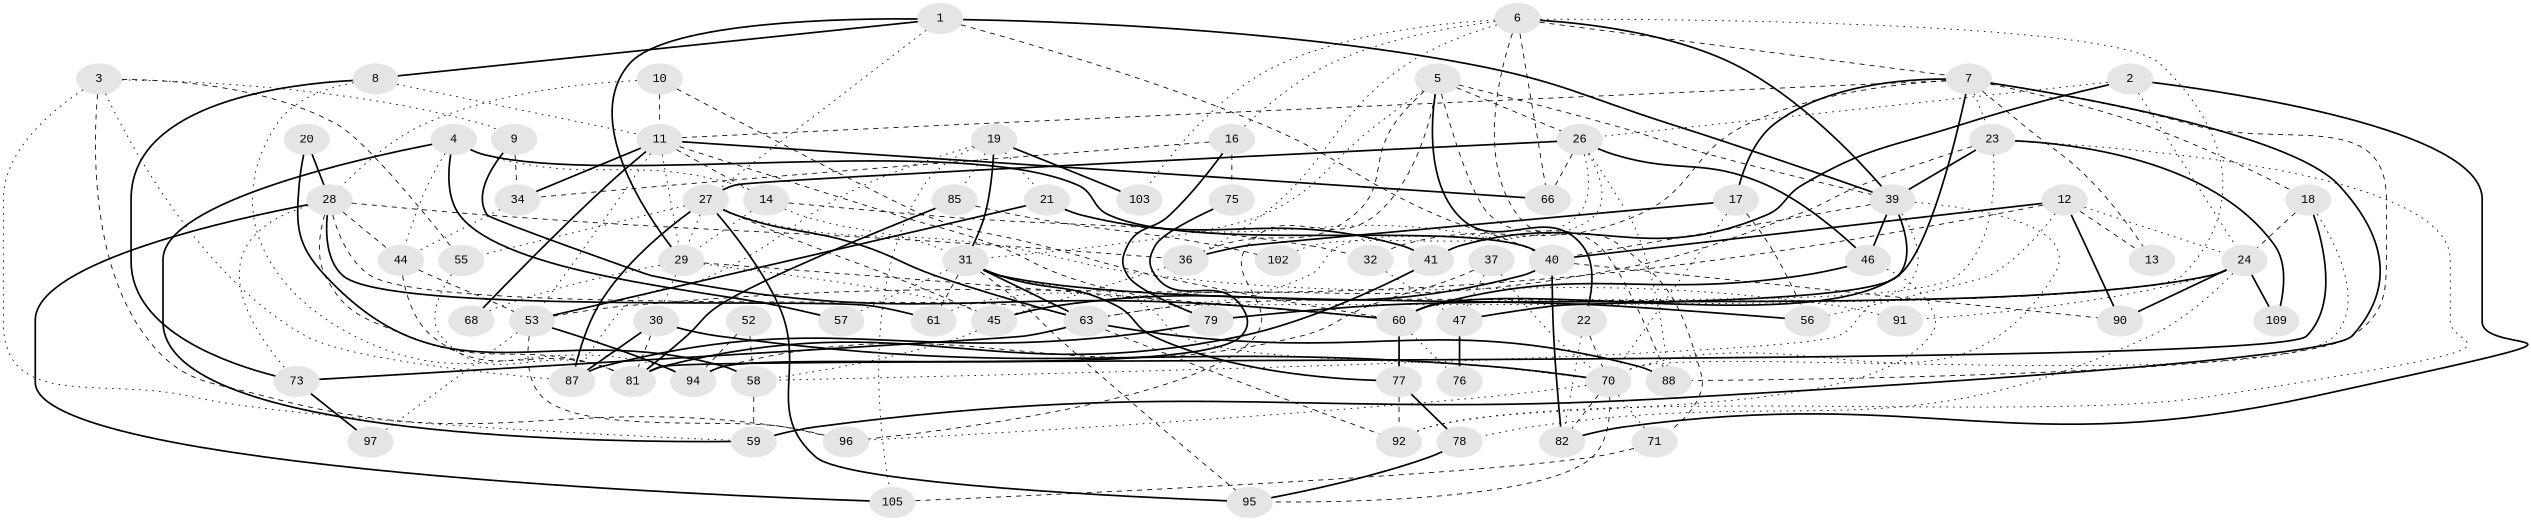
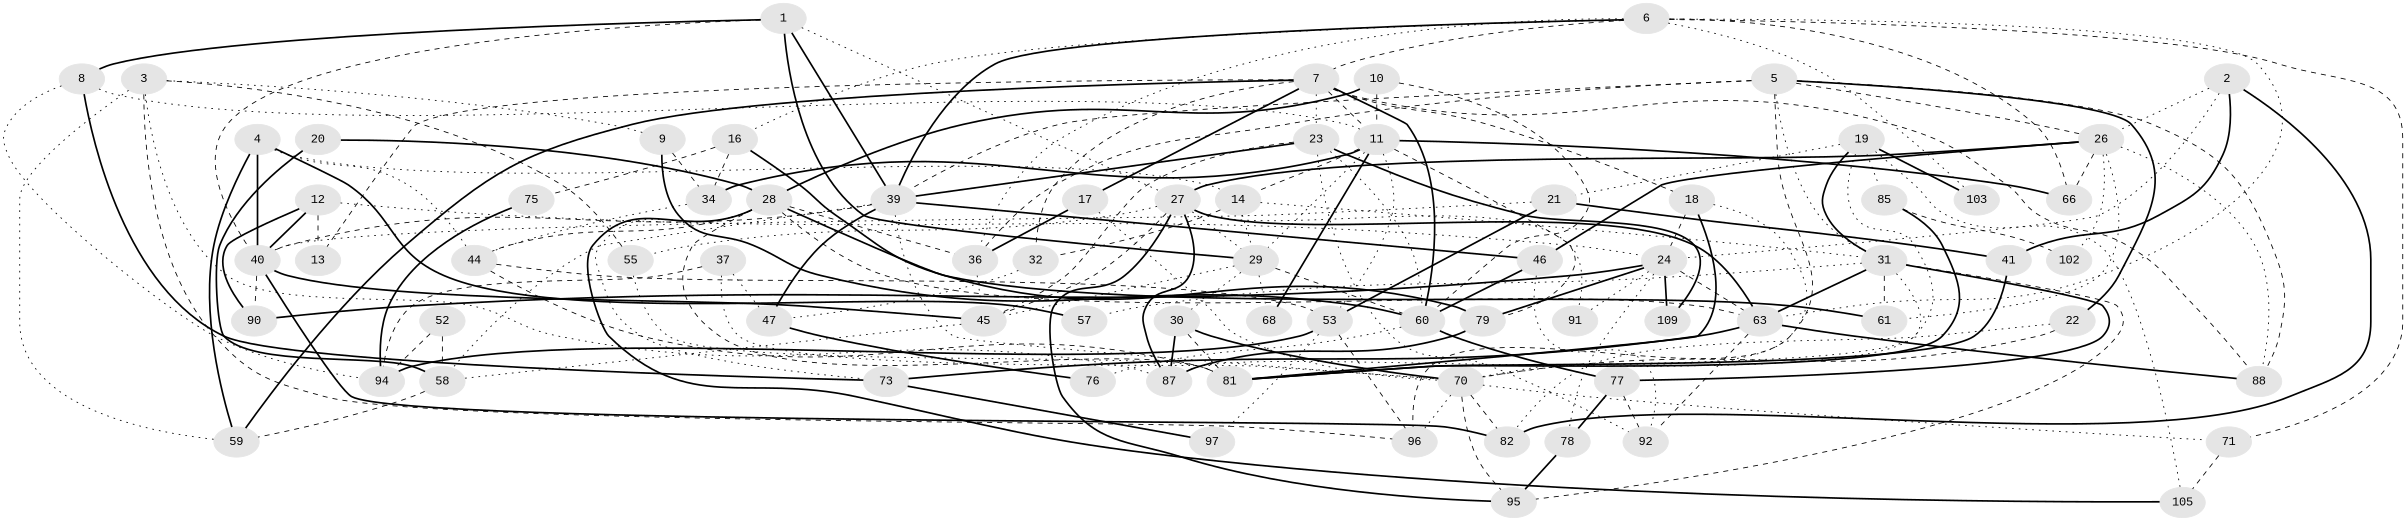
(470, 107) -> (1068, 110)
(1674, 265) -> none
(1807, 321) -> none
